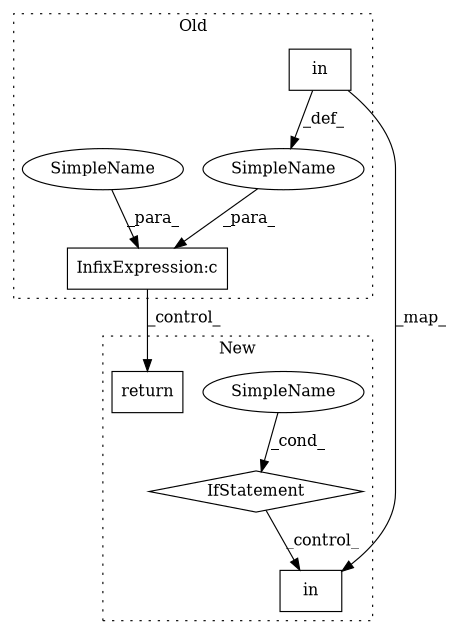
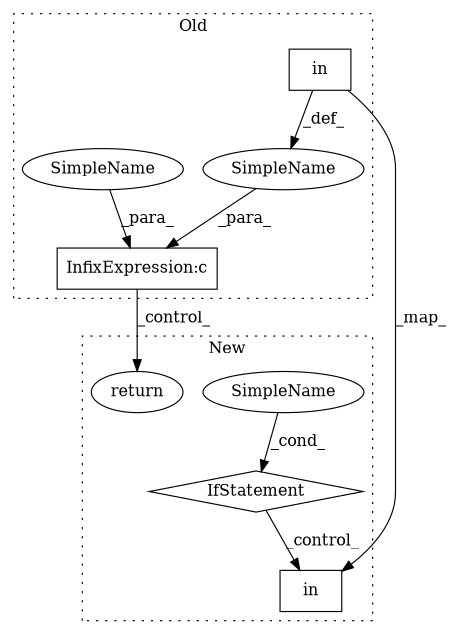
(147, 392) -> (137, 392)
